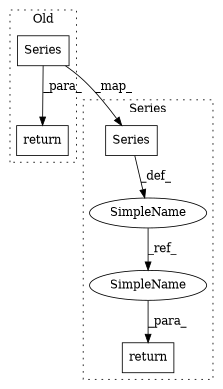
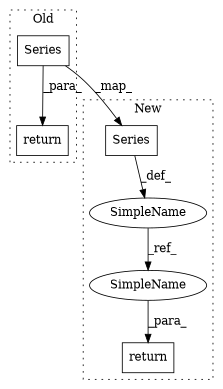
(148, 109) -> (148, 109)
